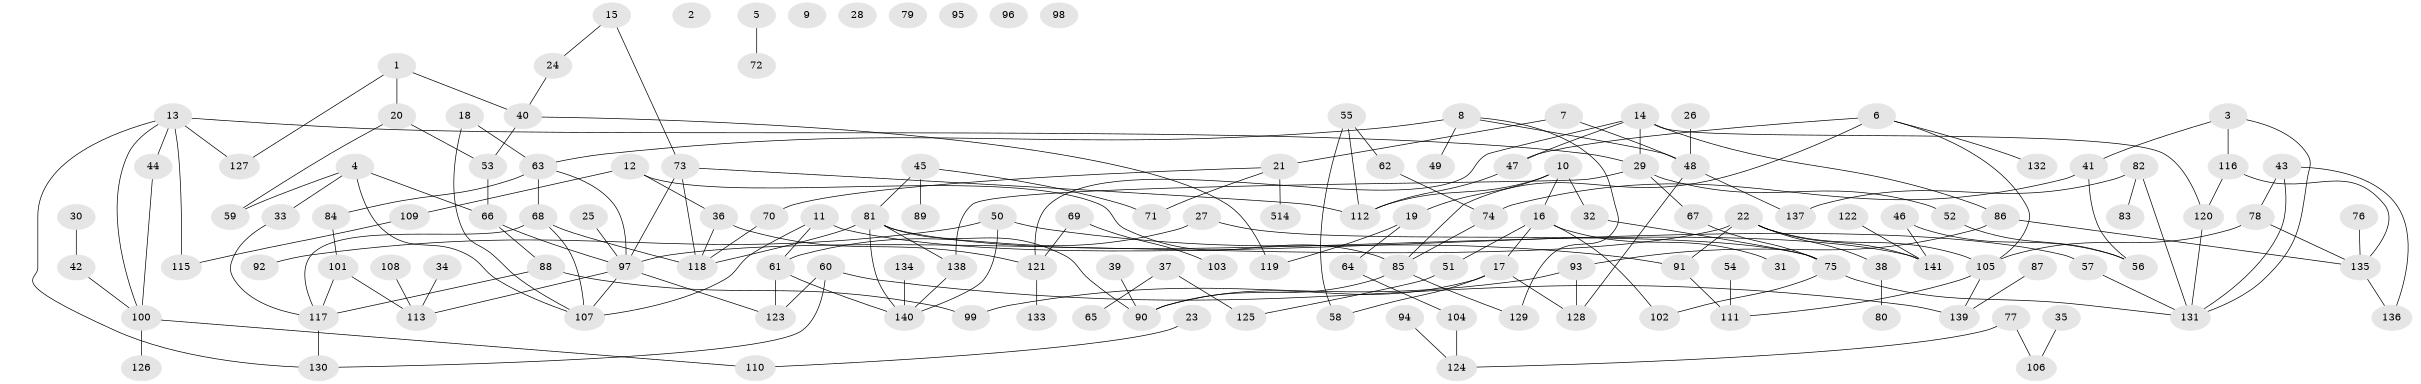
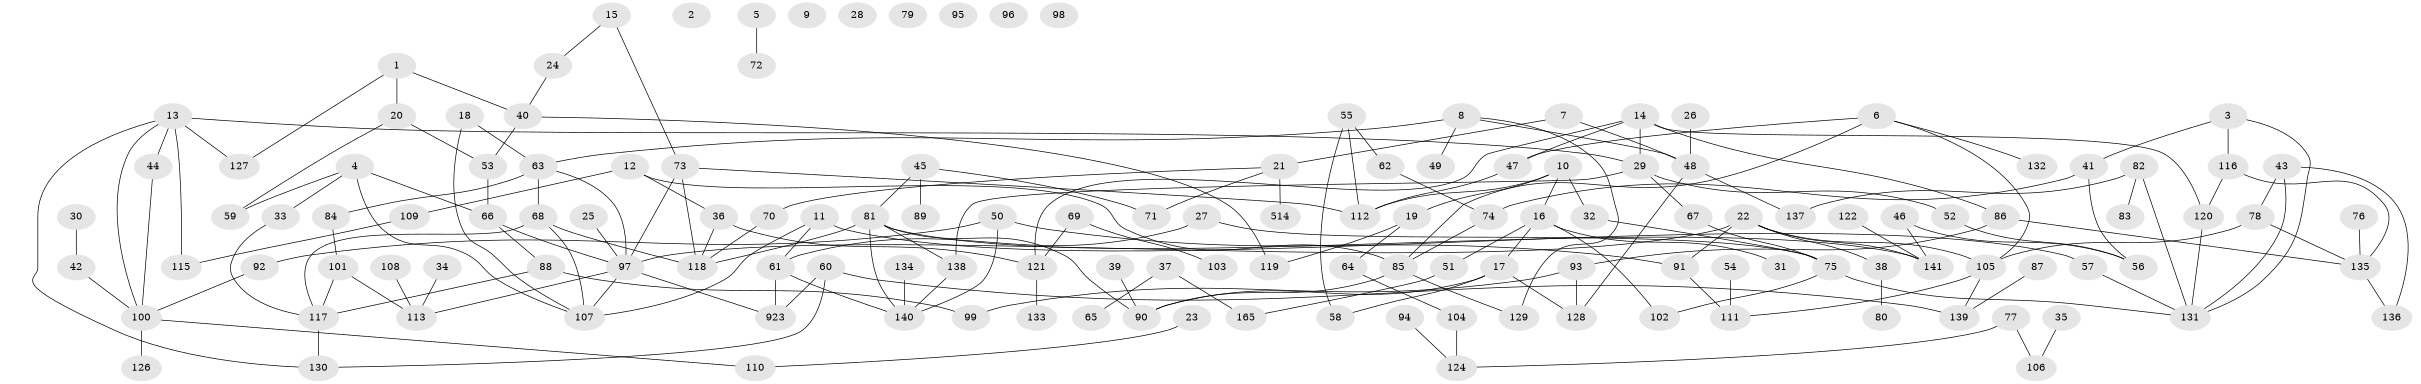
none -> (201, 292)
(776, 318) -> (776, 318)
(1246, 318) -> (1246, 318)
